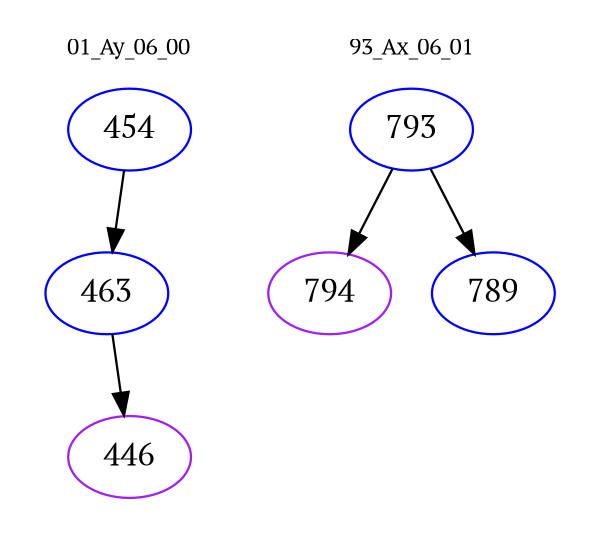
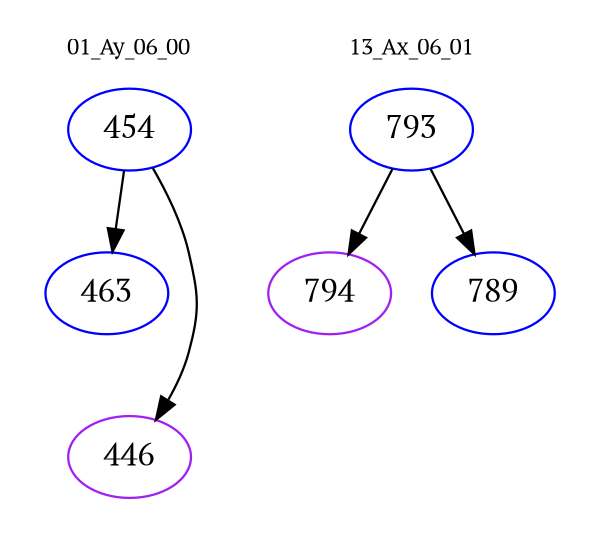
(412, 49) -> (412, 49)
(117, 363) -> (195, 282)
